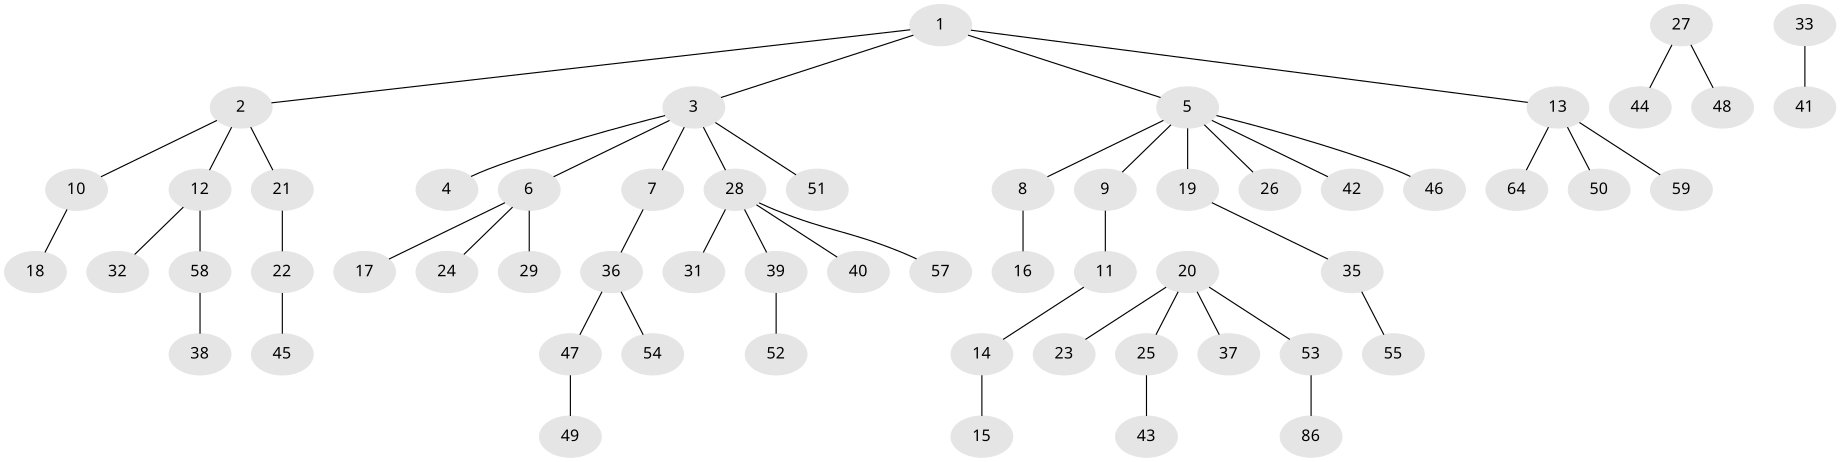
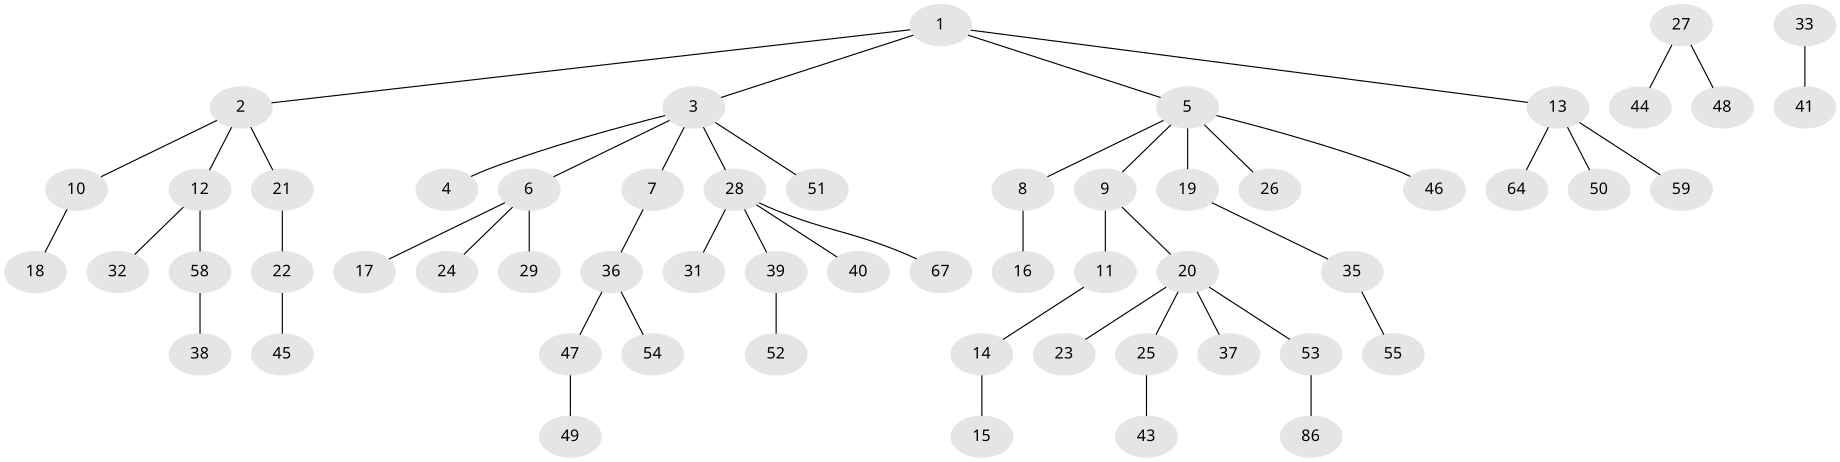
(1352, 190) -> none
none -> (1146, 231)
(941, 272) -> (941, 272)
